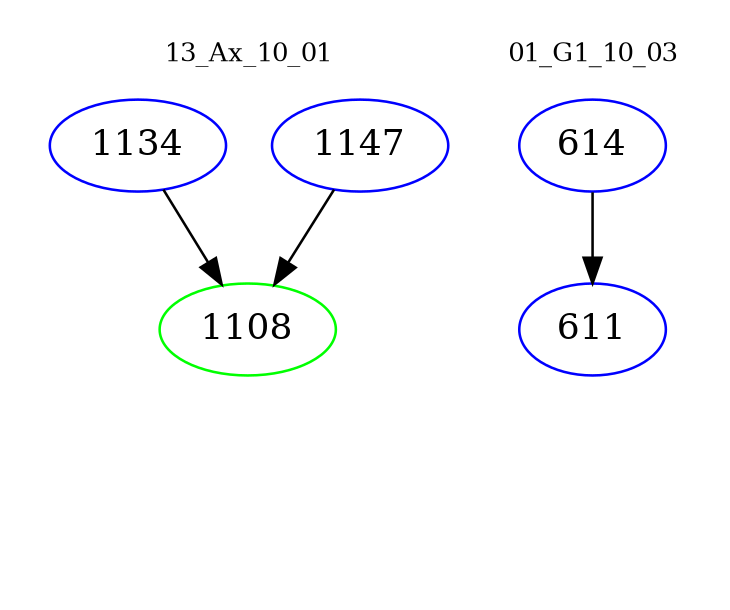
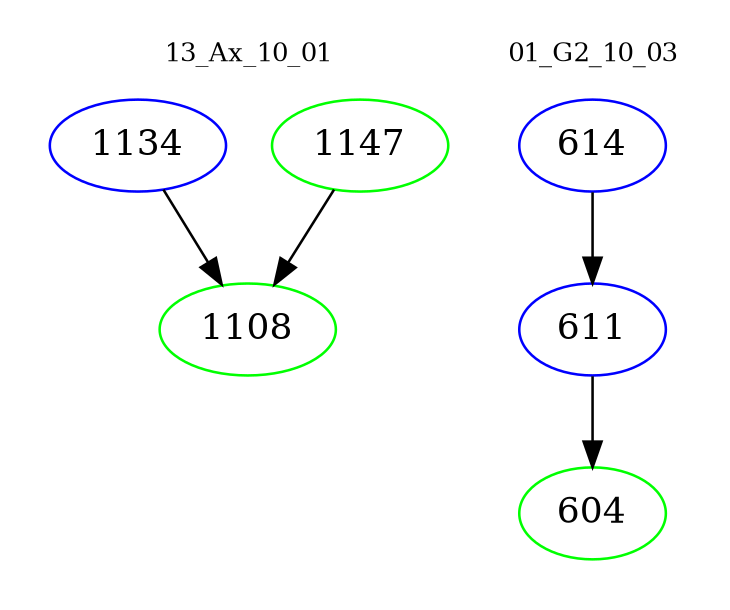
(594, 55) -> (594, 55)
(360, 146) -> (360, 146)
none -> (593, 513)
